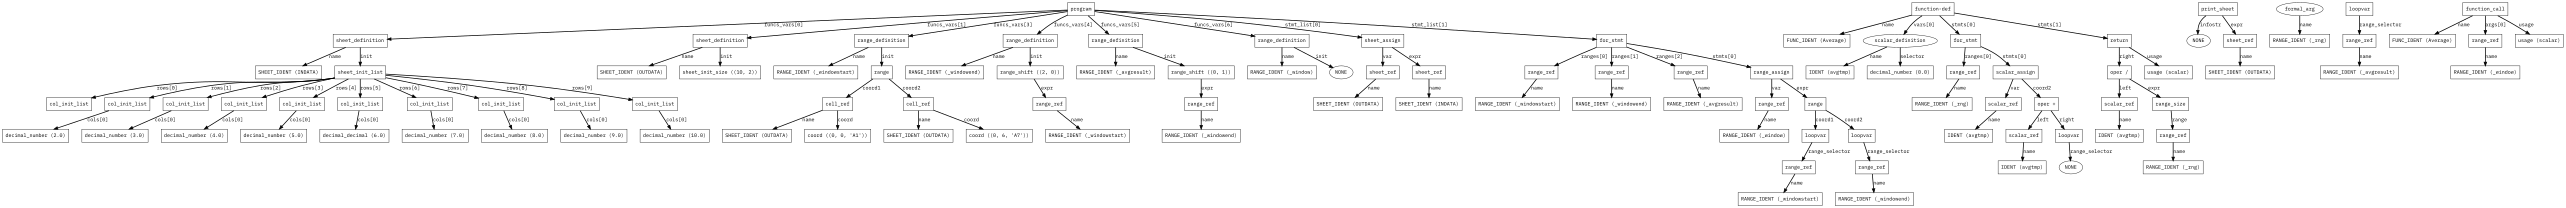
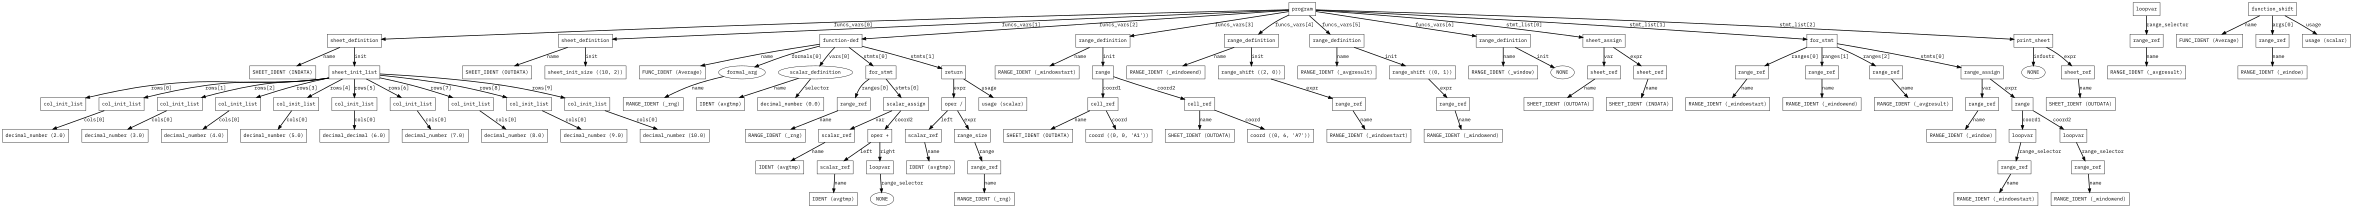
(2485, 9) -> (2272, 9)
none -> (1663, 22)
none -> (1077, 25)
none -> (789, 55)
(2127, 57) -> (960, 88)
